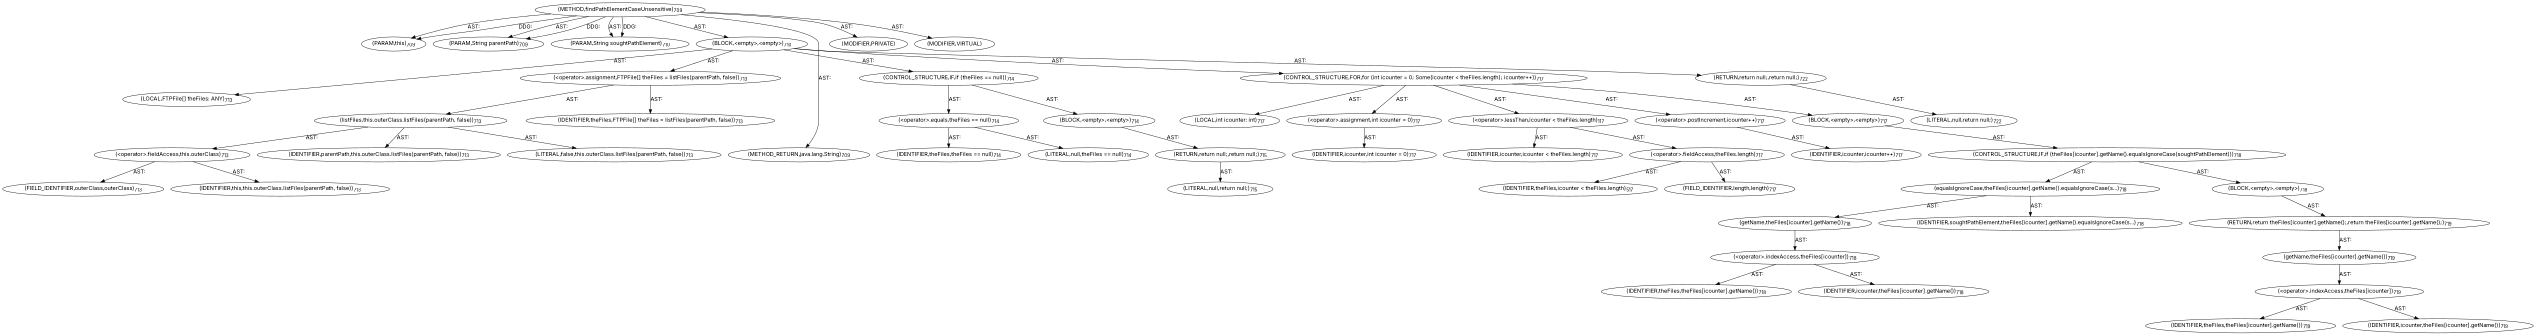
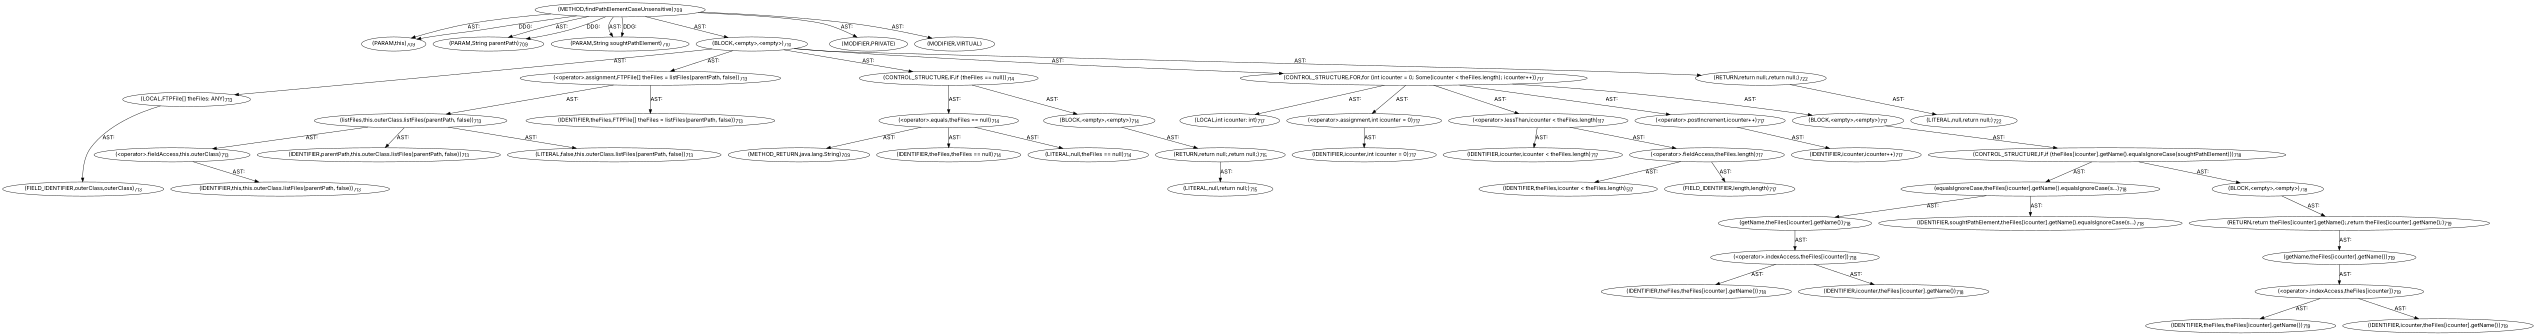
(803, 33) -> (876, 137)
(130, 171) -> (109, 130)
